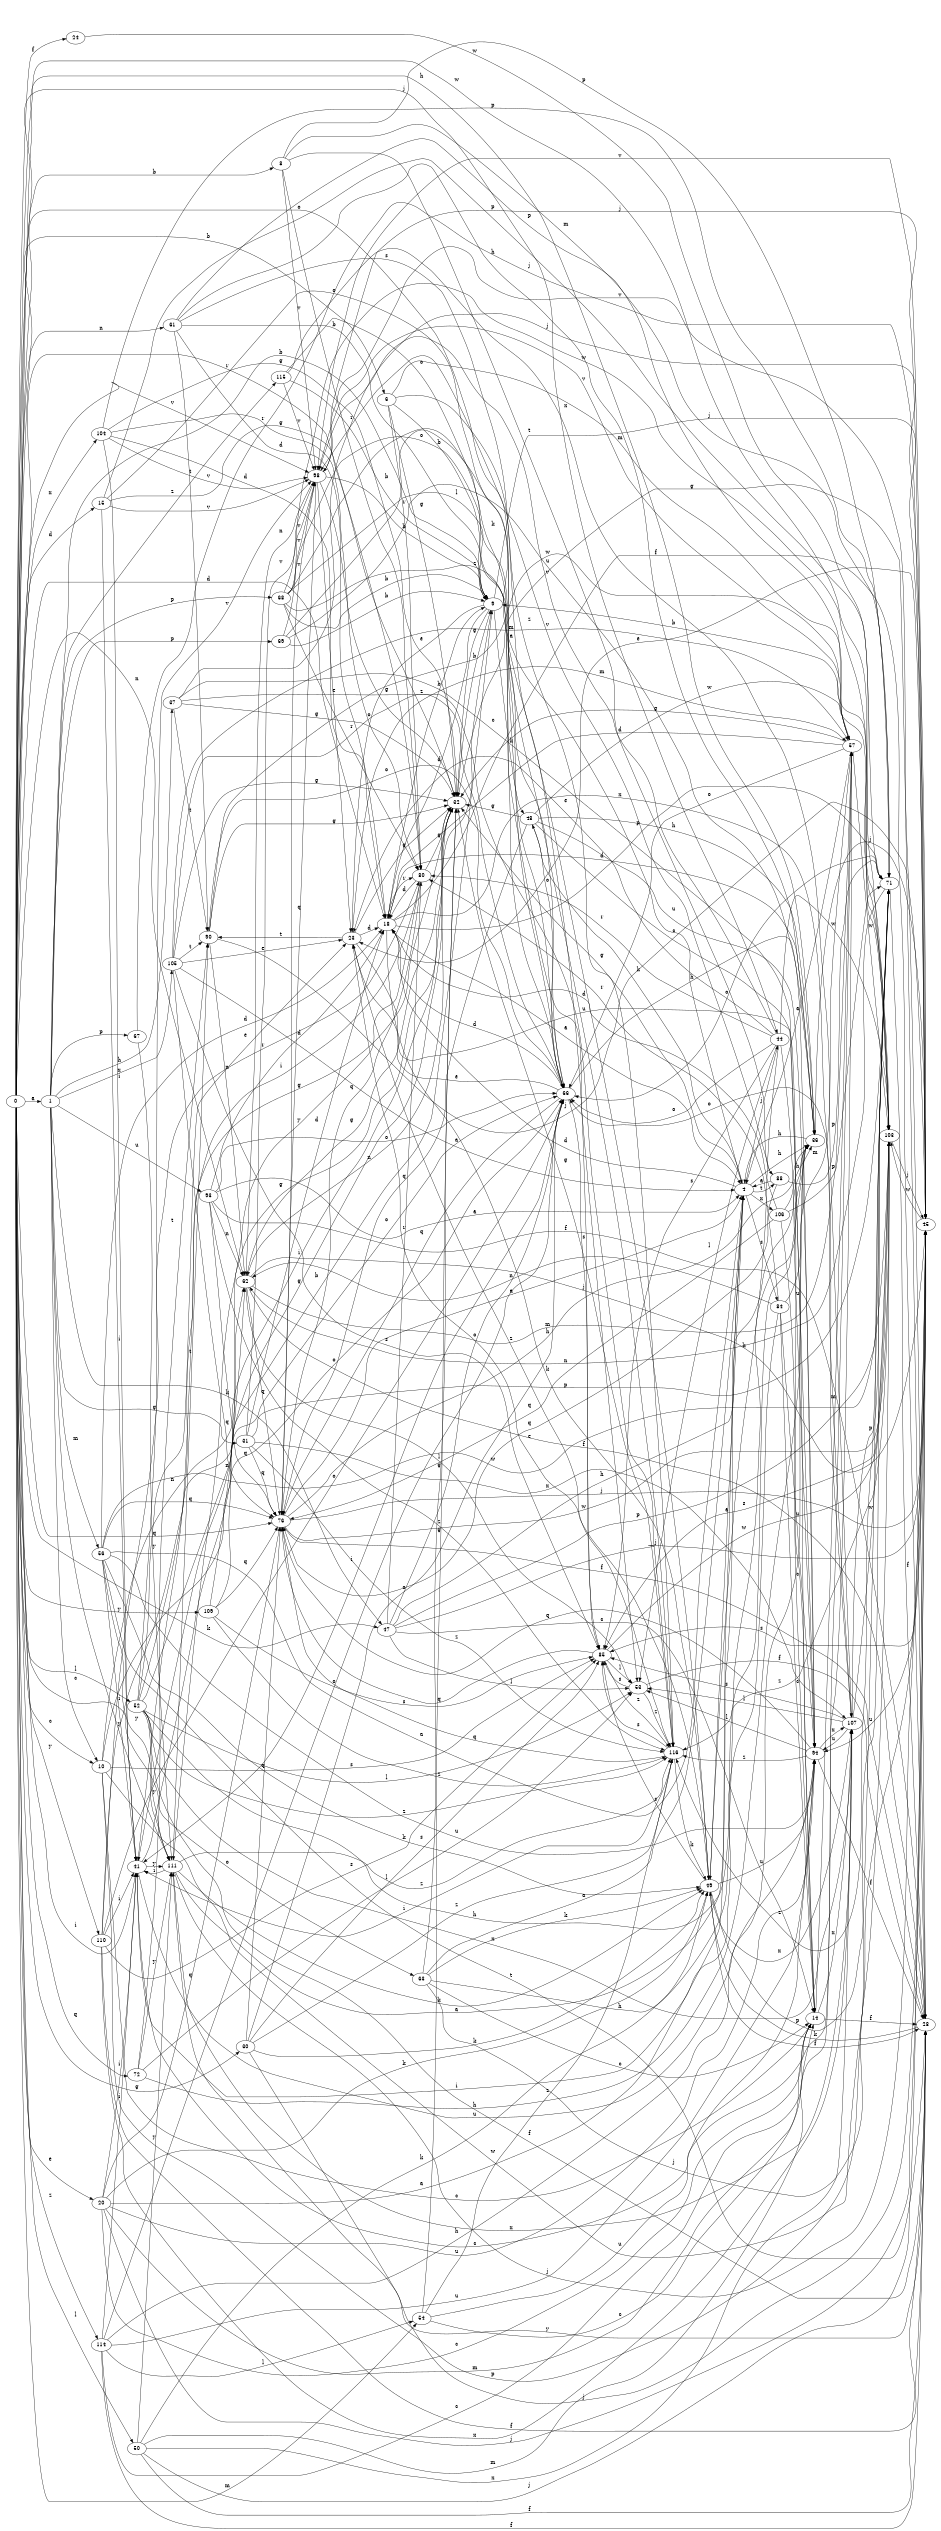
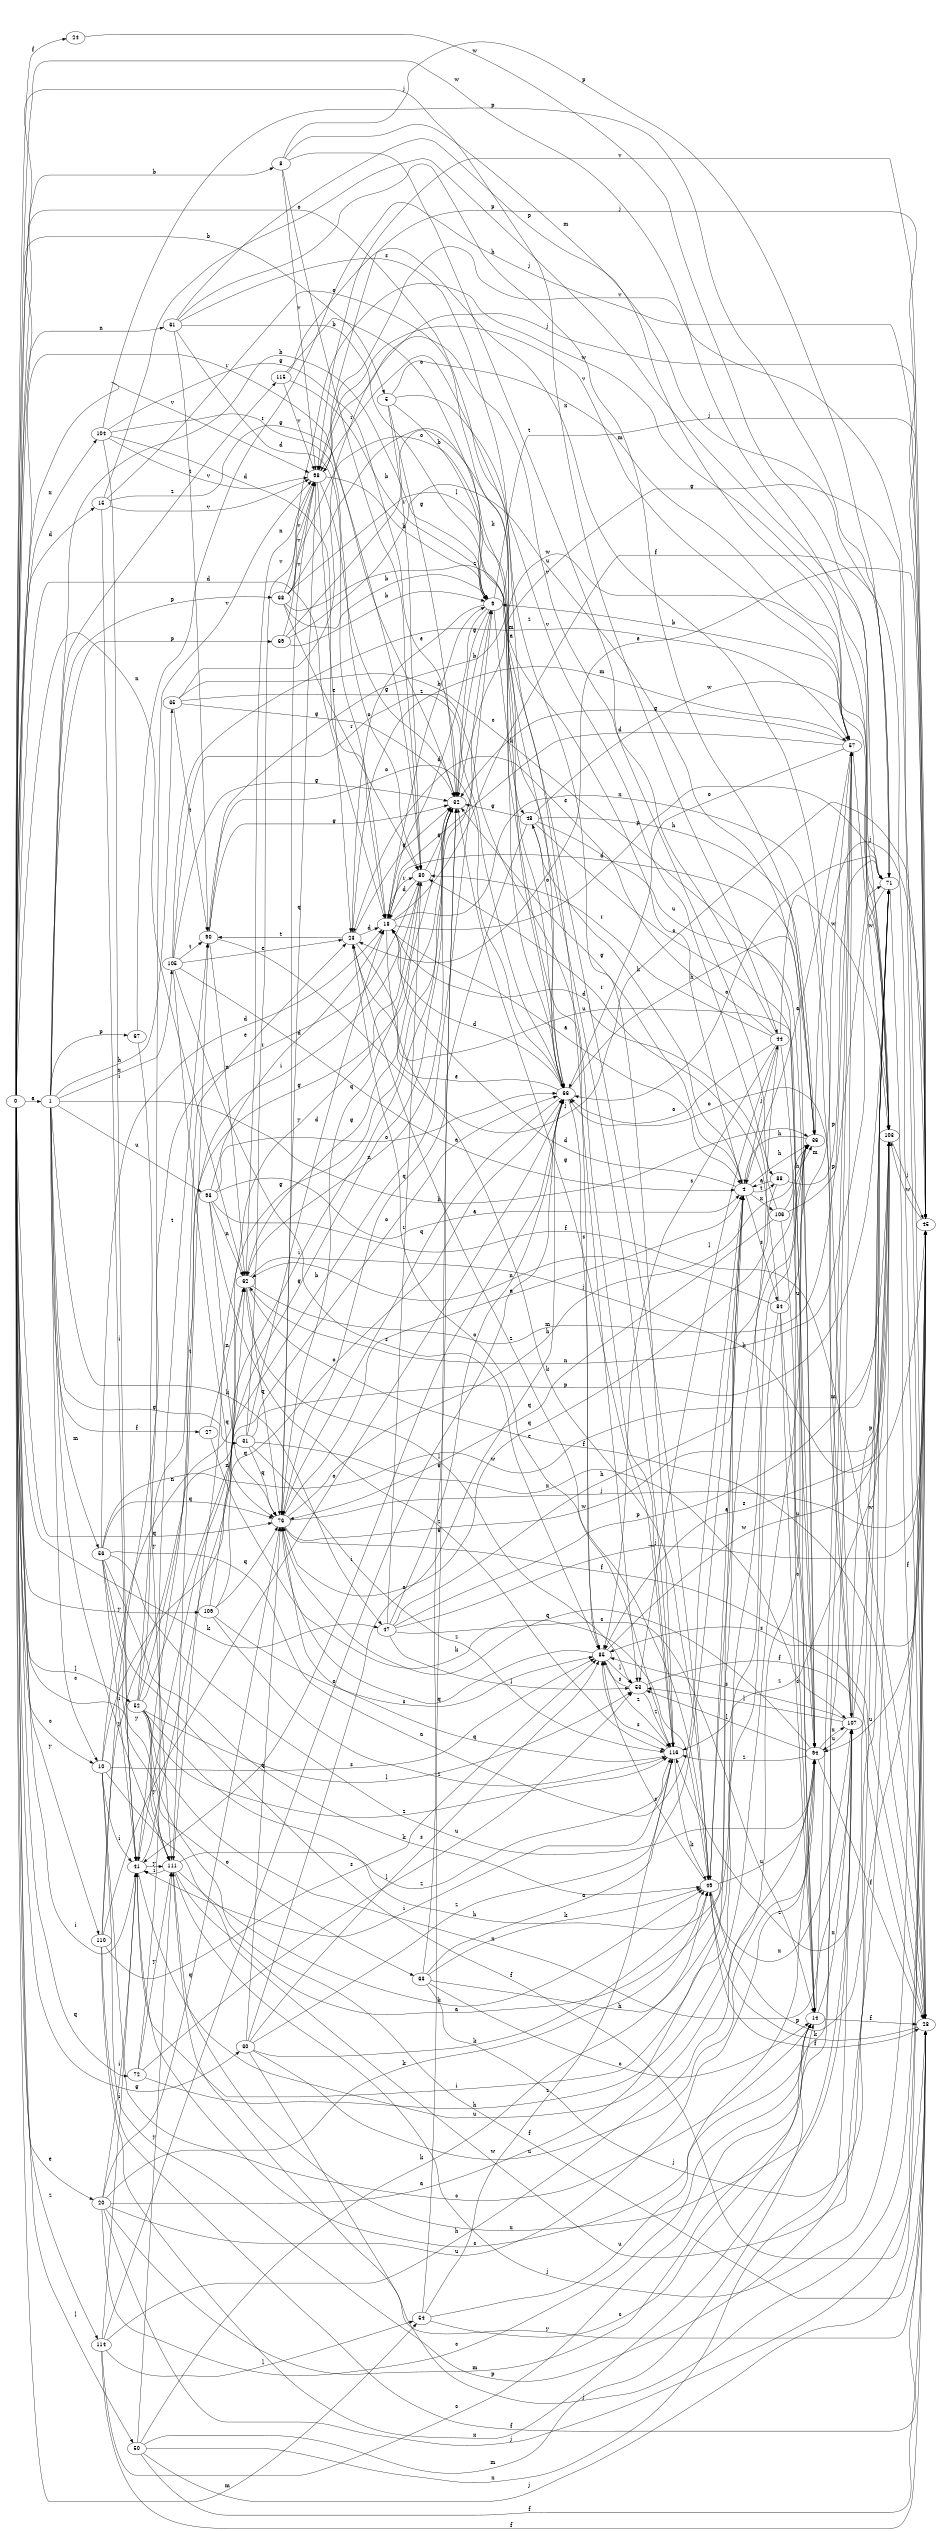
(294, 76) -> (427, 1201)
(387, 400) -> (387, 400)
(172, 703) -> (172, 703)
none -> (209, 1433)
(118, 1905) -> (111, 1823)
(511, 1976) -> (511, 1976)
(586, 2242) -> (644, 2118)
